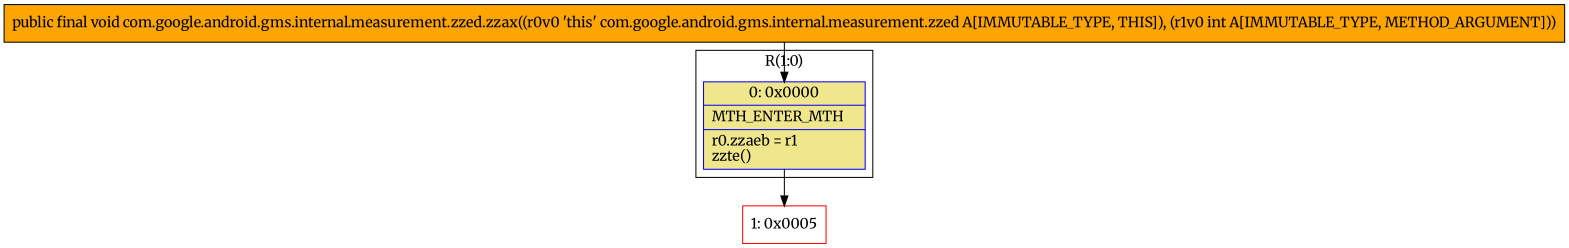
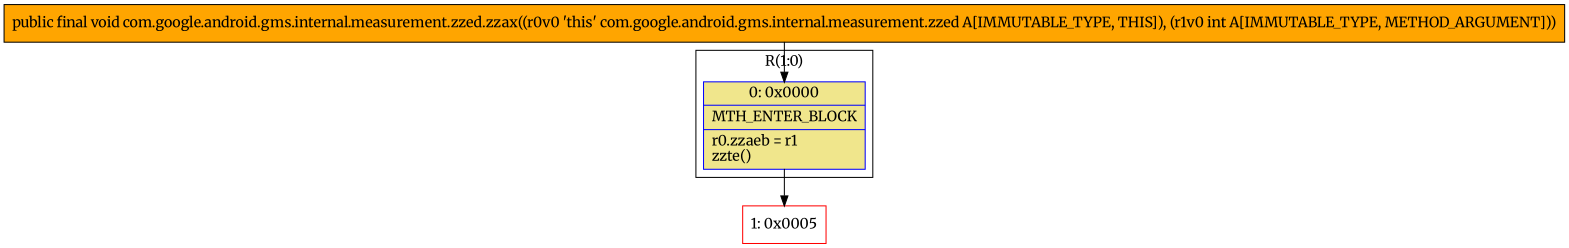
(778, 117) -> (784, 117)
